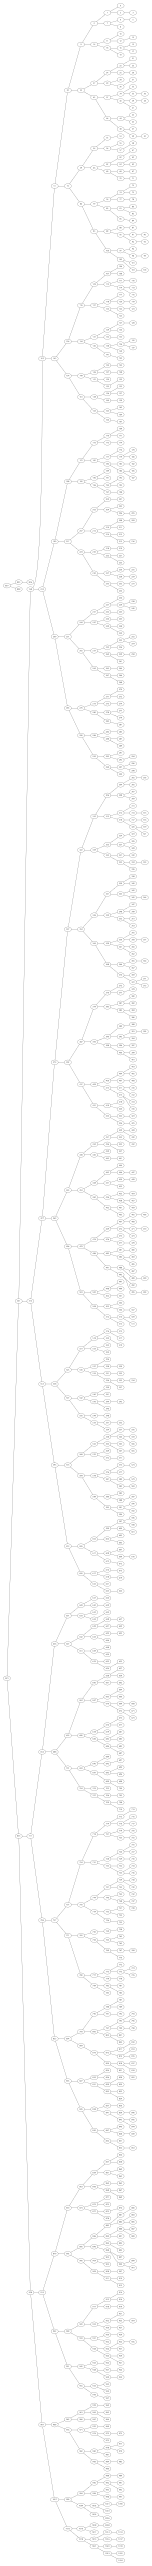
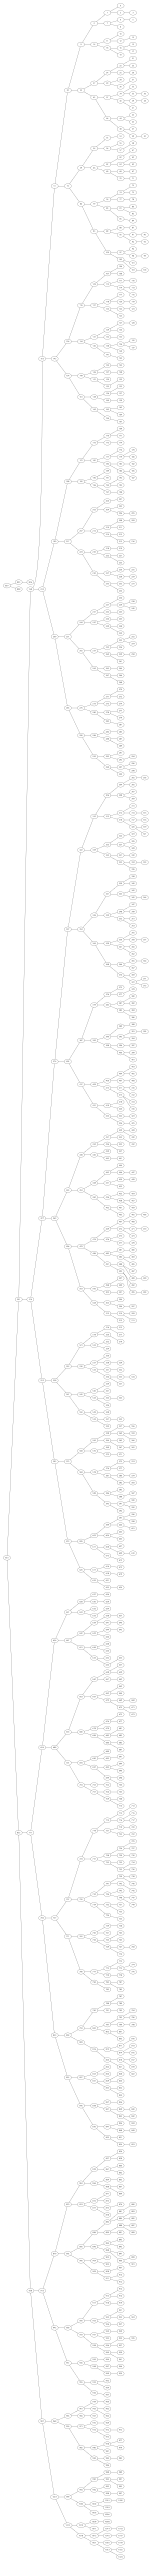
none -> (107, 1933)
